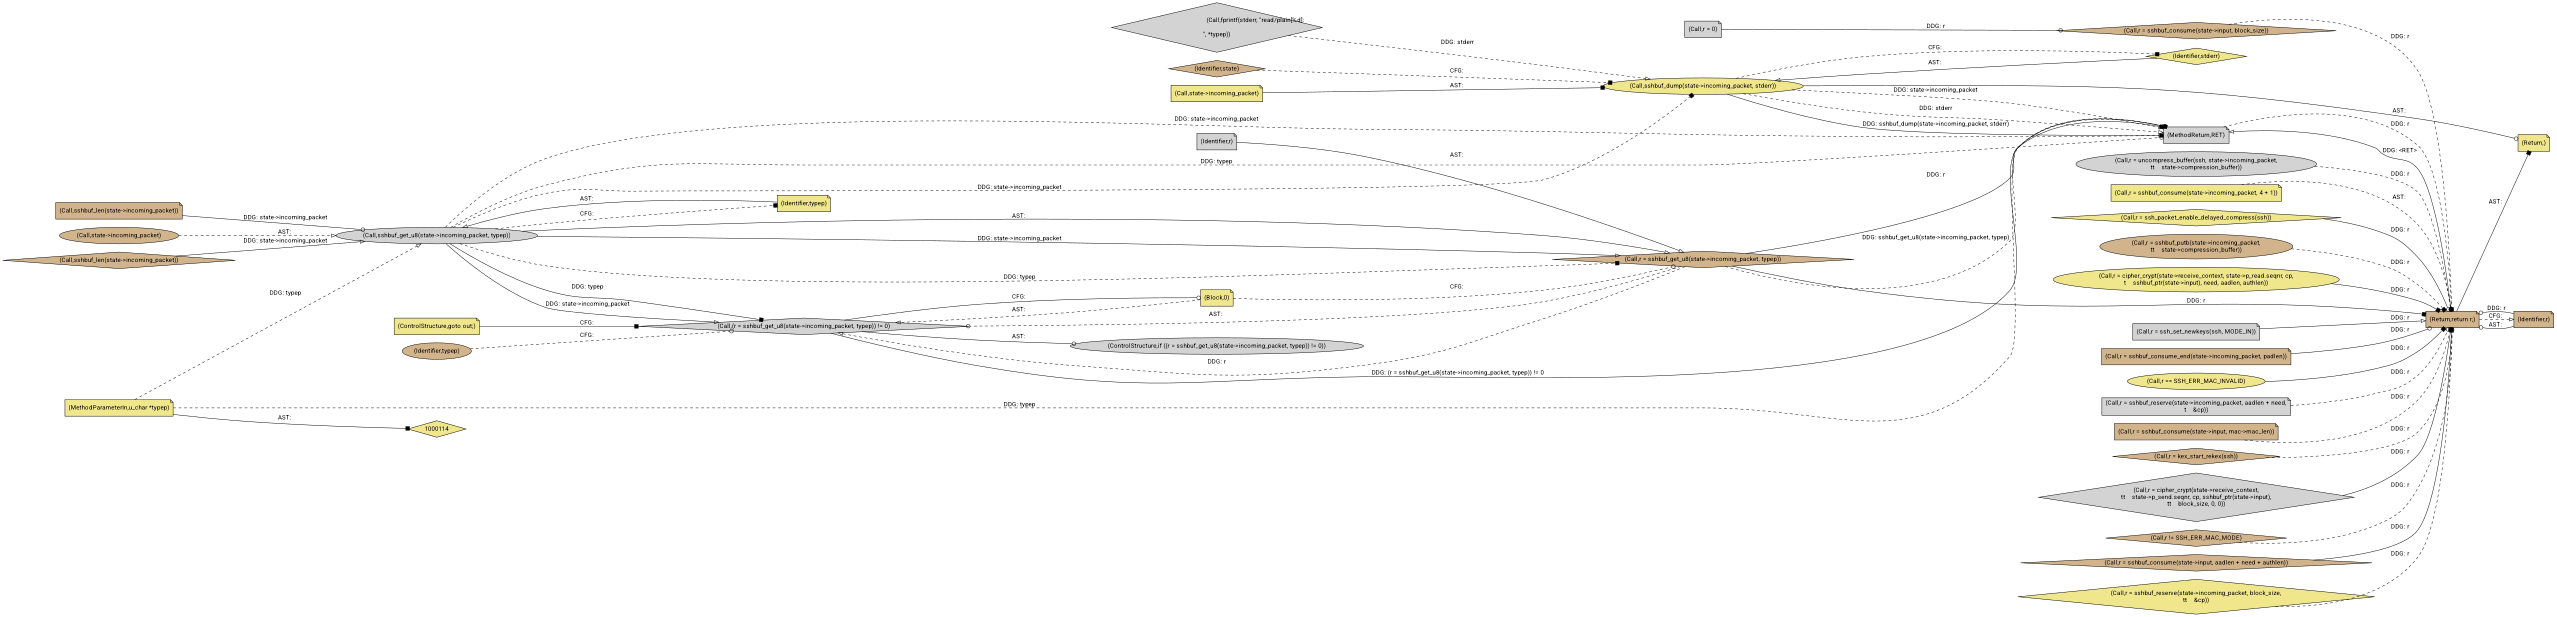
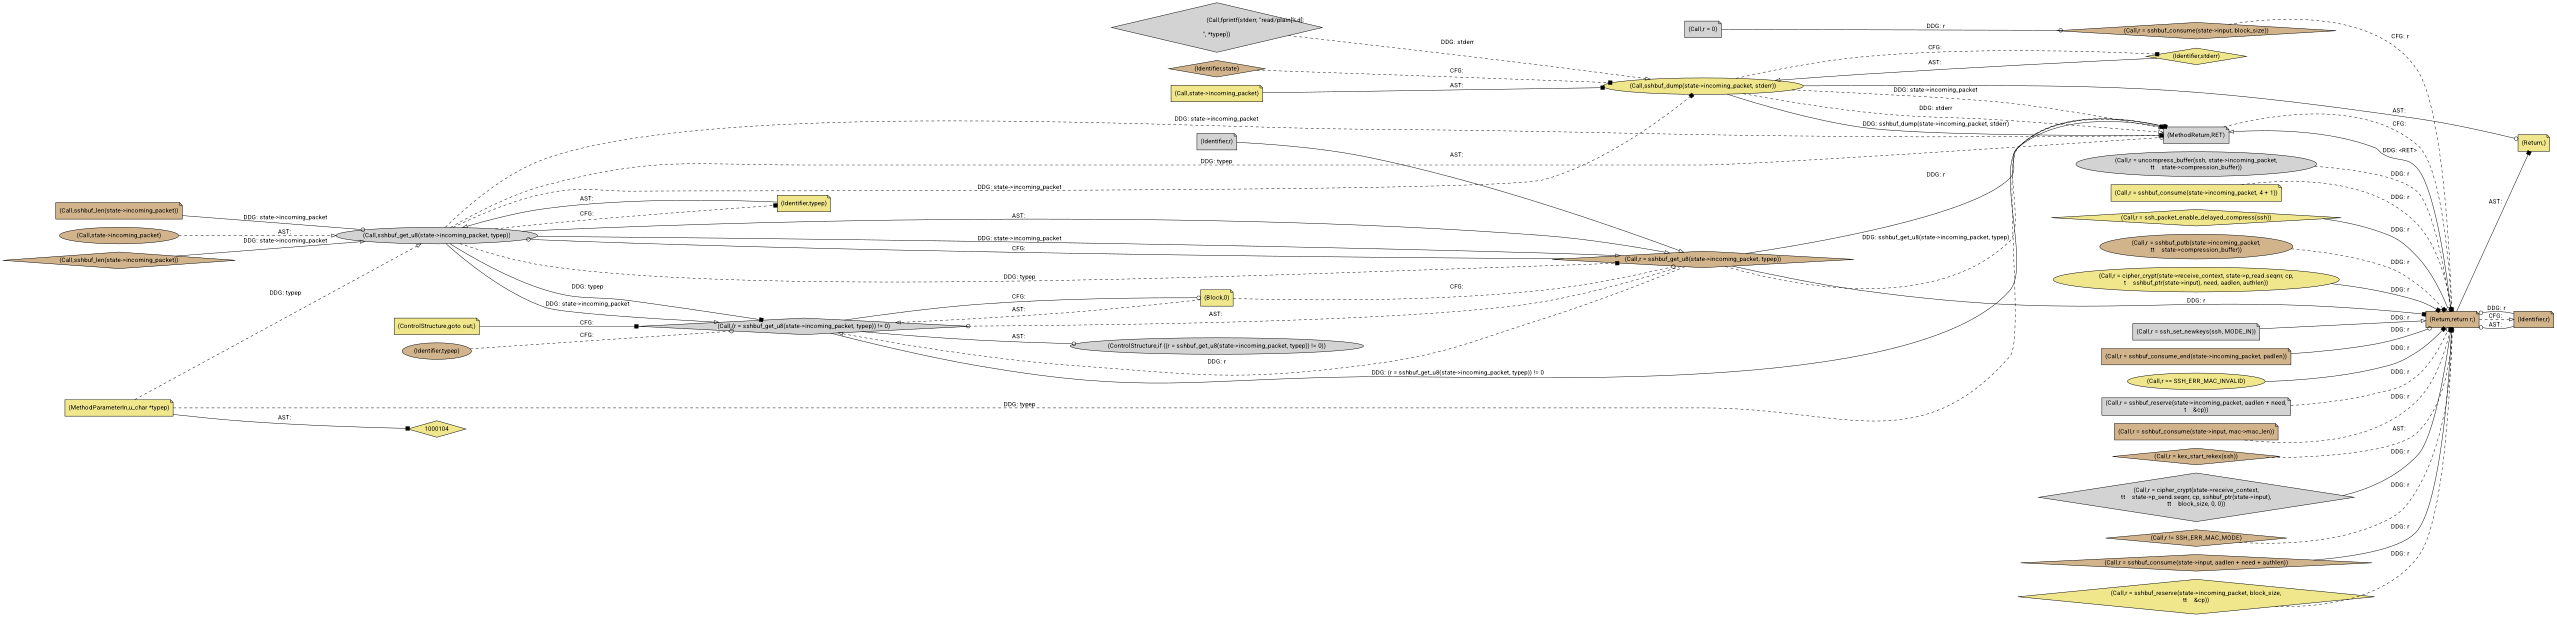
(2400, 36) -> (2400, 36)
(2400, 124) -> (2400, 124)
(2400, 197) -> (2400, 197)
none -> (1047, 253)
(437, 429) -> (437, 429)
(2400, 429) -> (2400, 429)
